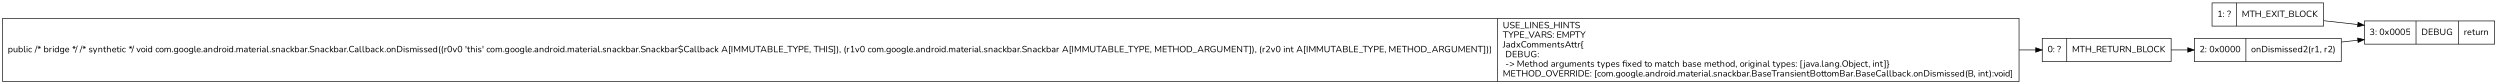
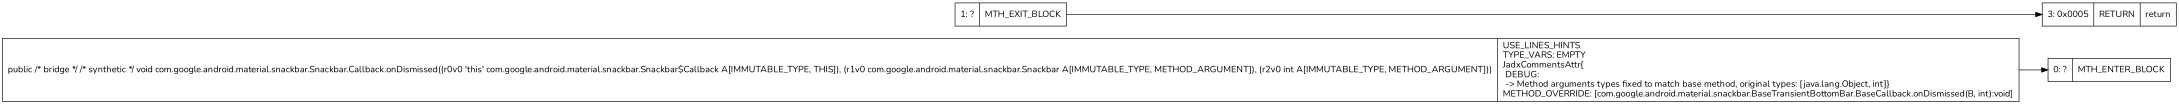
(2437, 32) -> (2117, 14)
(2119, 50) -> (2122, 70)
(2268, 50) -> none
